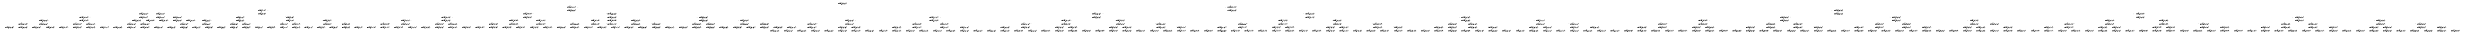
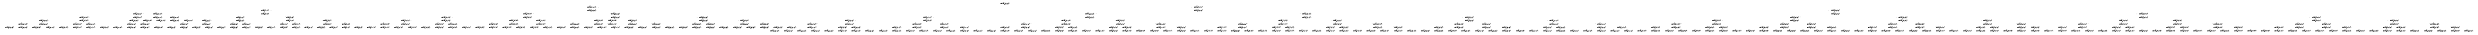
none -> (2035, 28)
none -> (1425, 31)
